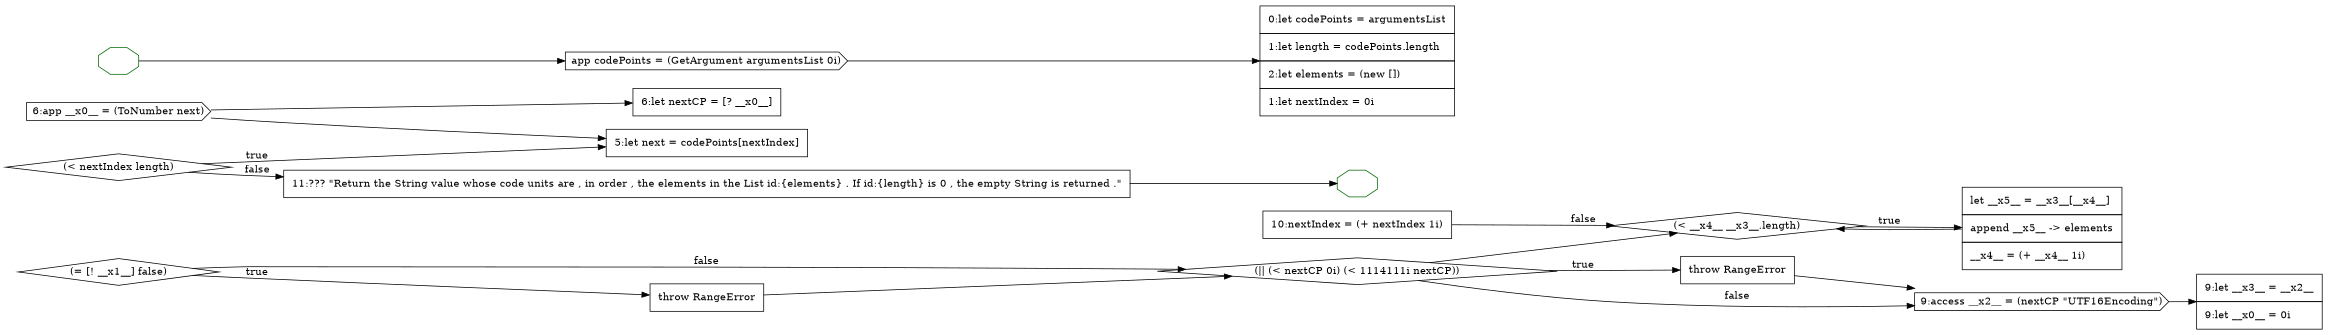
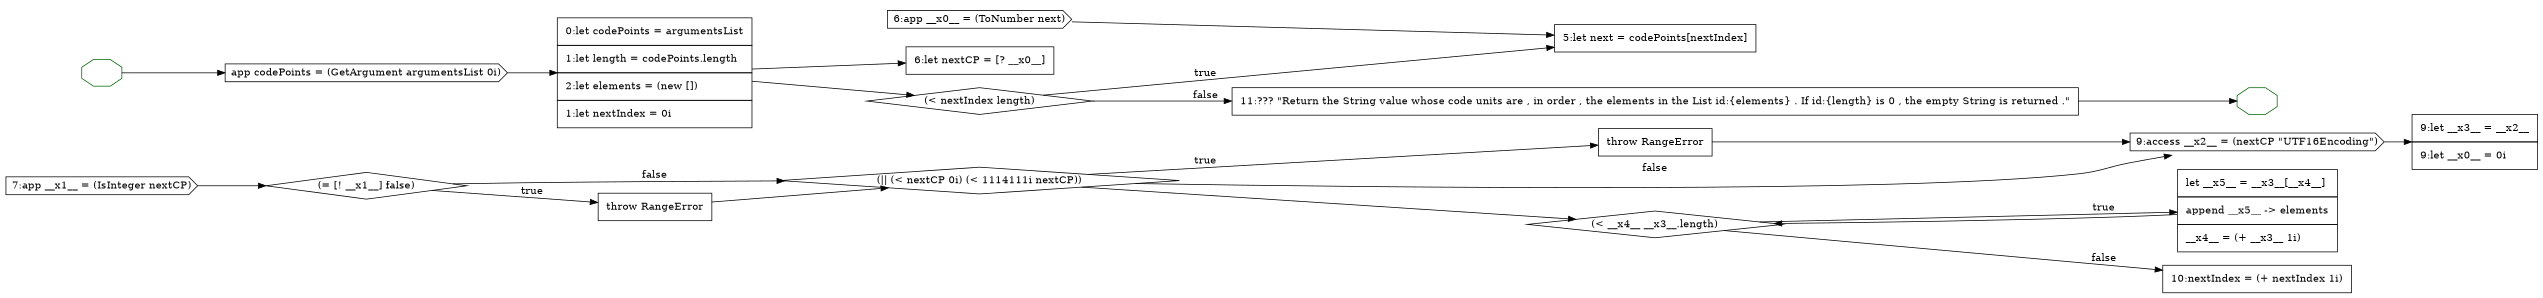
none -> (829, 88)
(418, 107) -> (825, 66)
none -> (102, 186)
(1529, 225) -> (1939, 250)
(2028, 256) -> (2243, 238)
